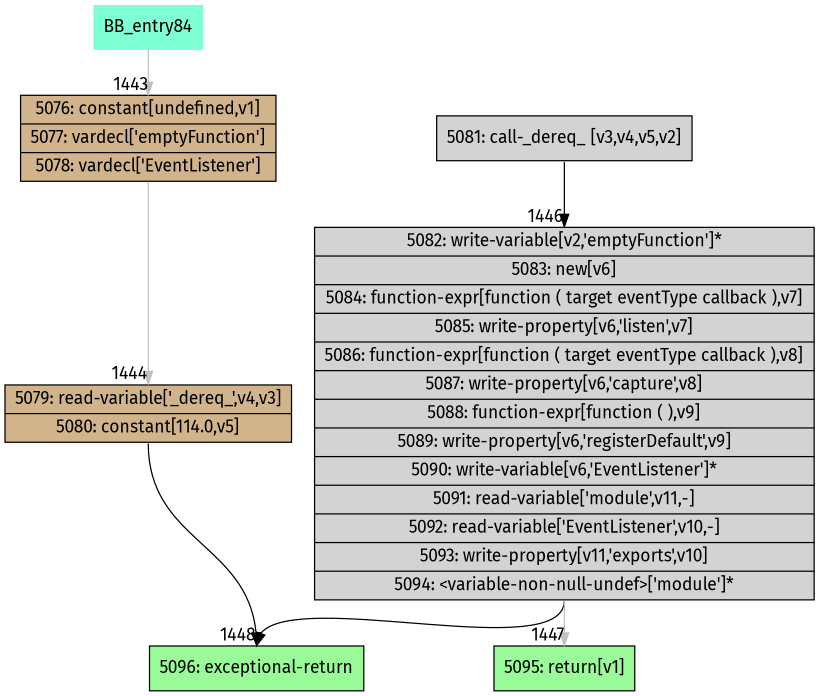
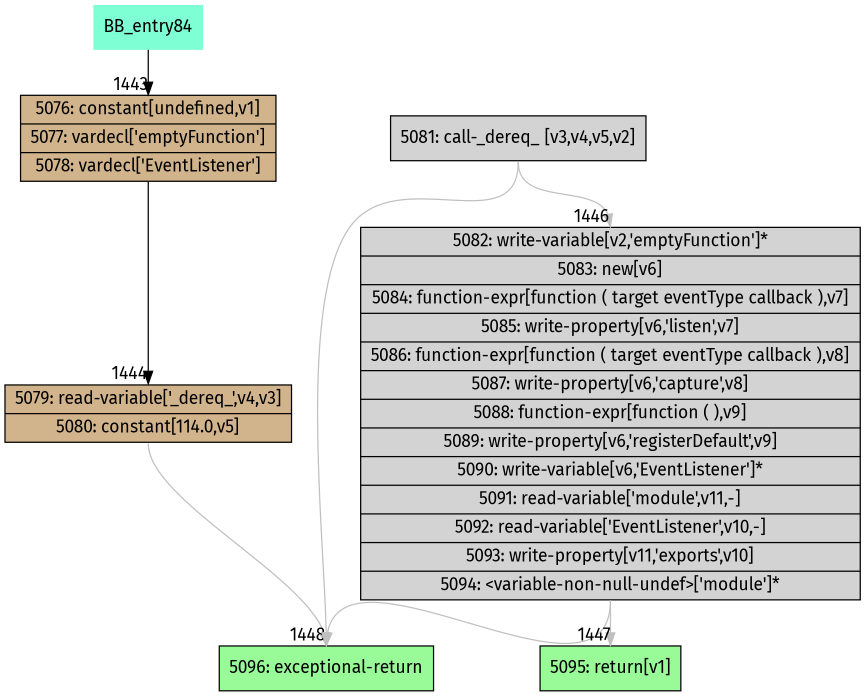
(148, 66) -> (148, 66)
(564, 188) -> (558, 193)
(148, 276) -> (148, 276)
none -> (322, 328)
(198, 540) -> (232, 540)
(417, 623) -> (475, 625)
